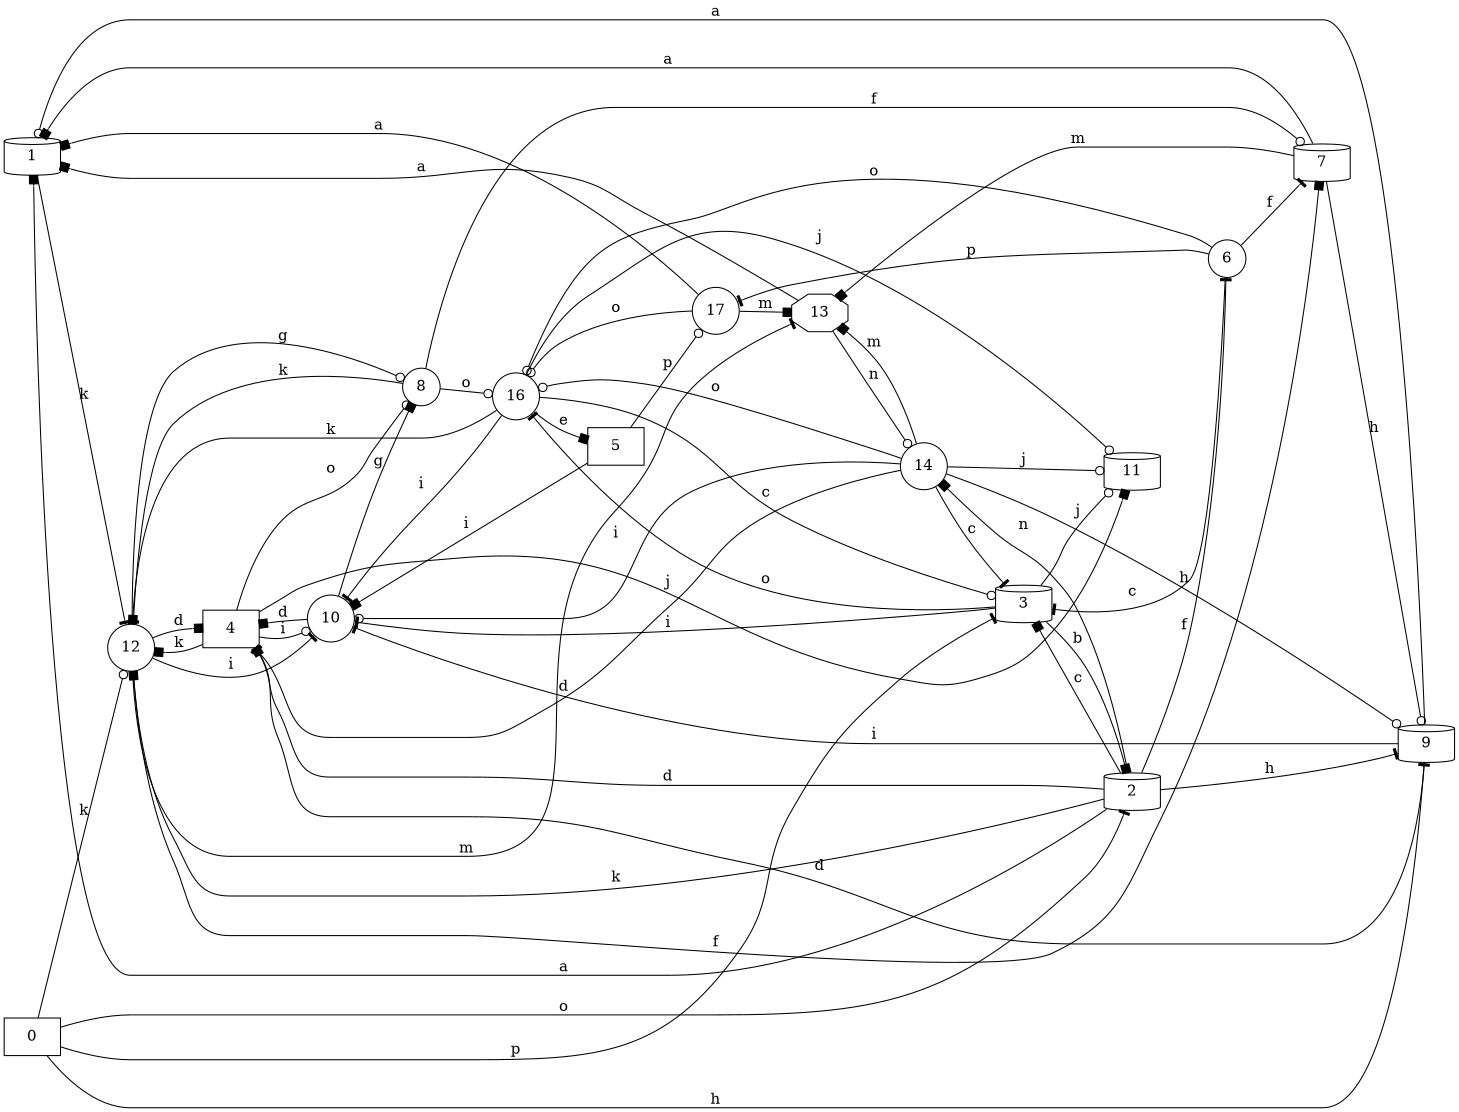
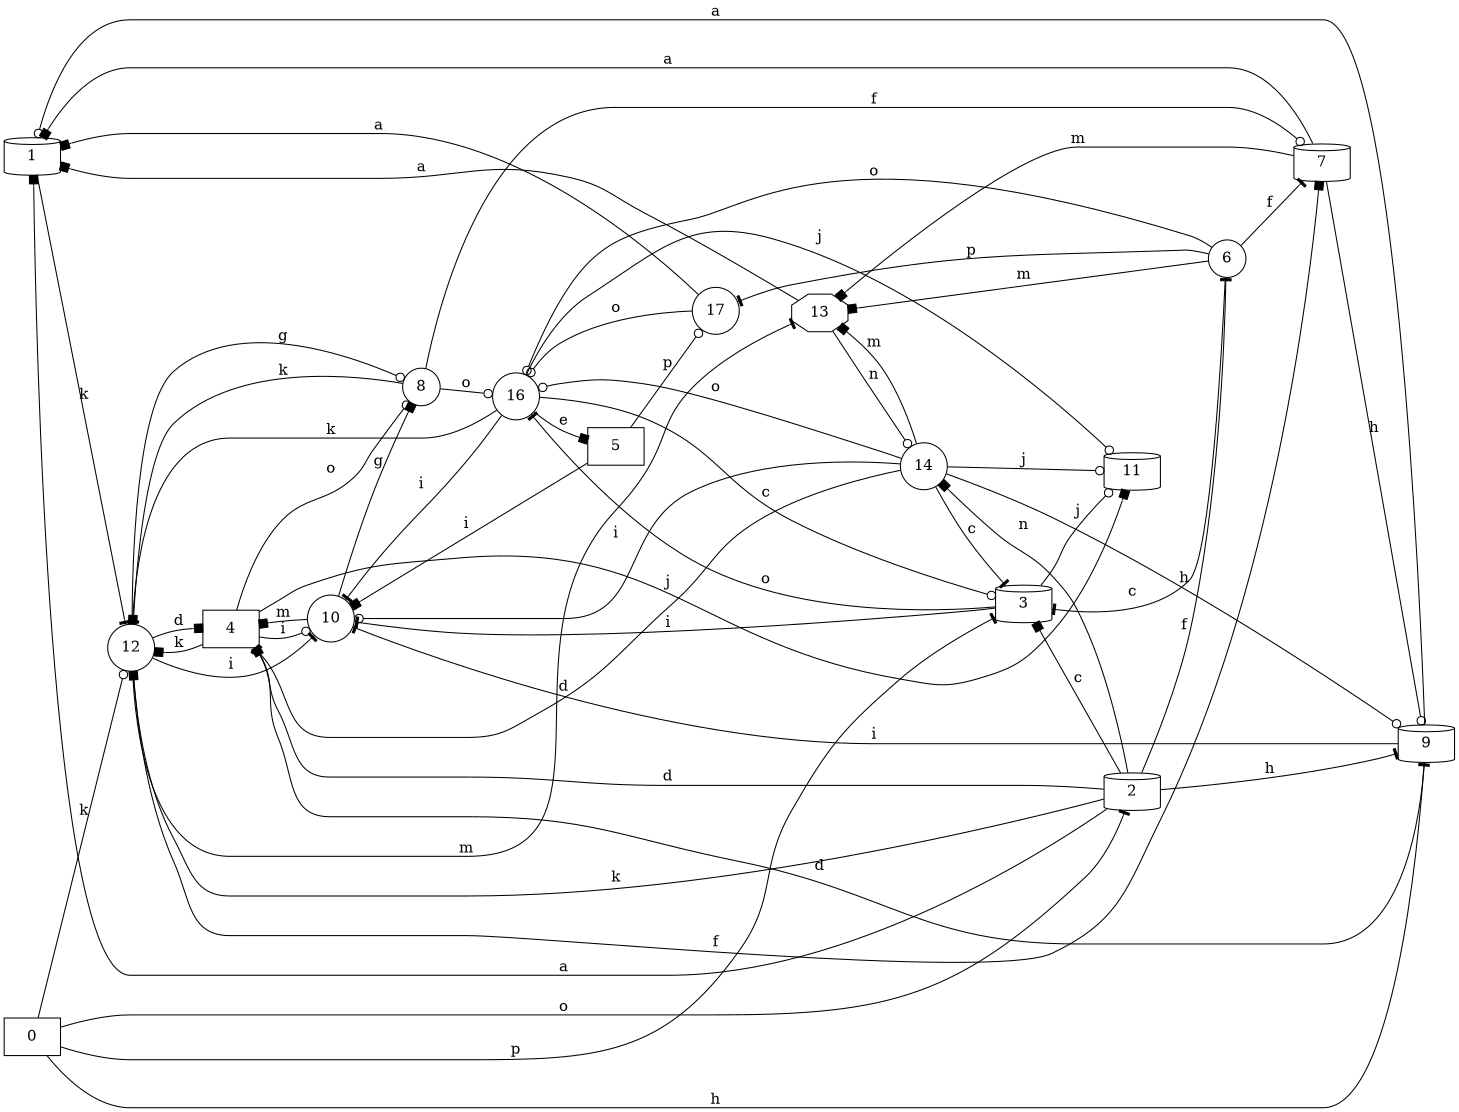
(760, 312) -> (1034, 284)
(283, 613) -> (283, 613)
(1096, 686) -> none
